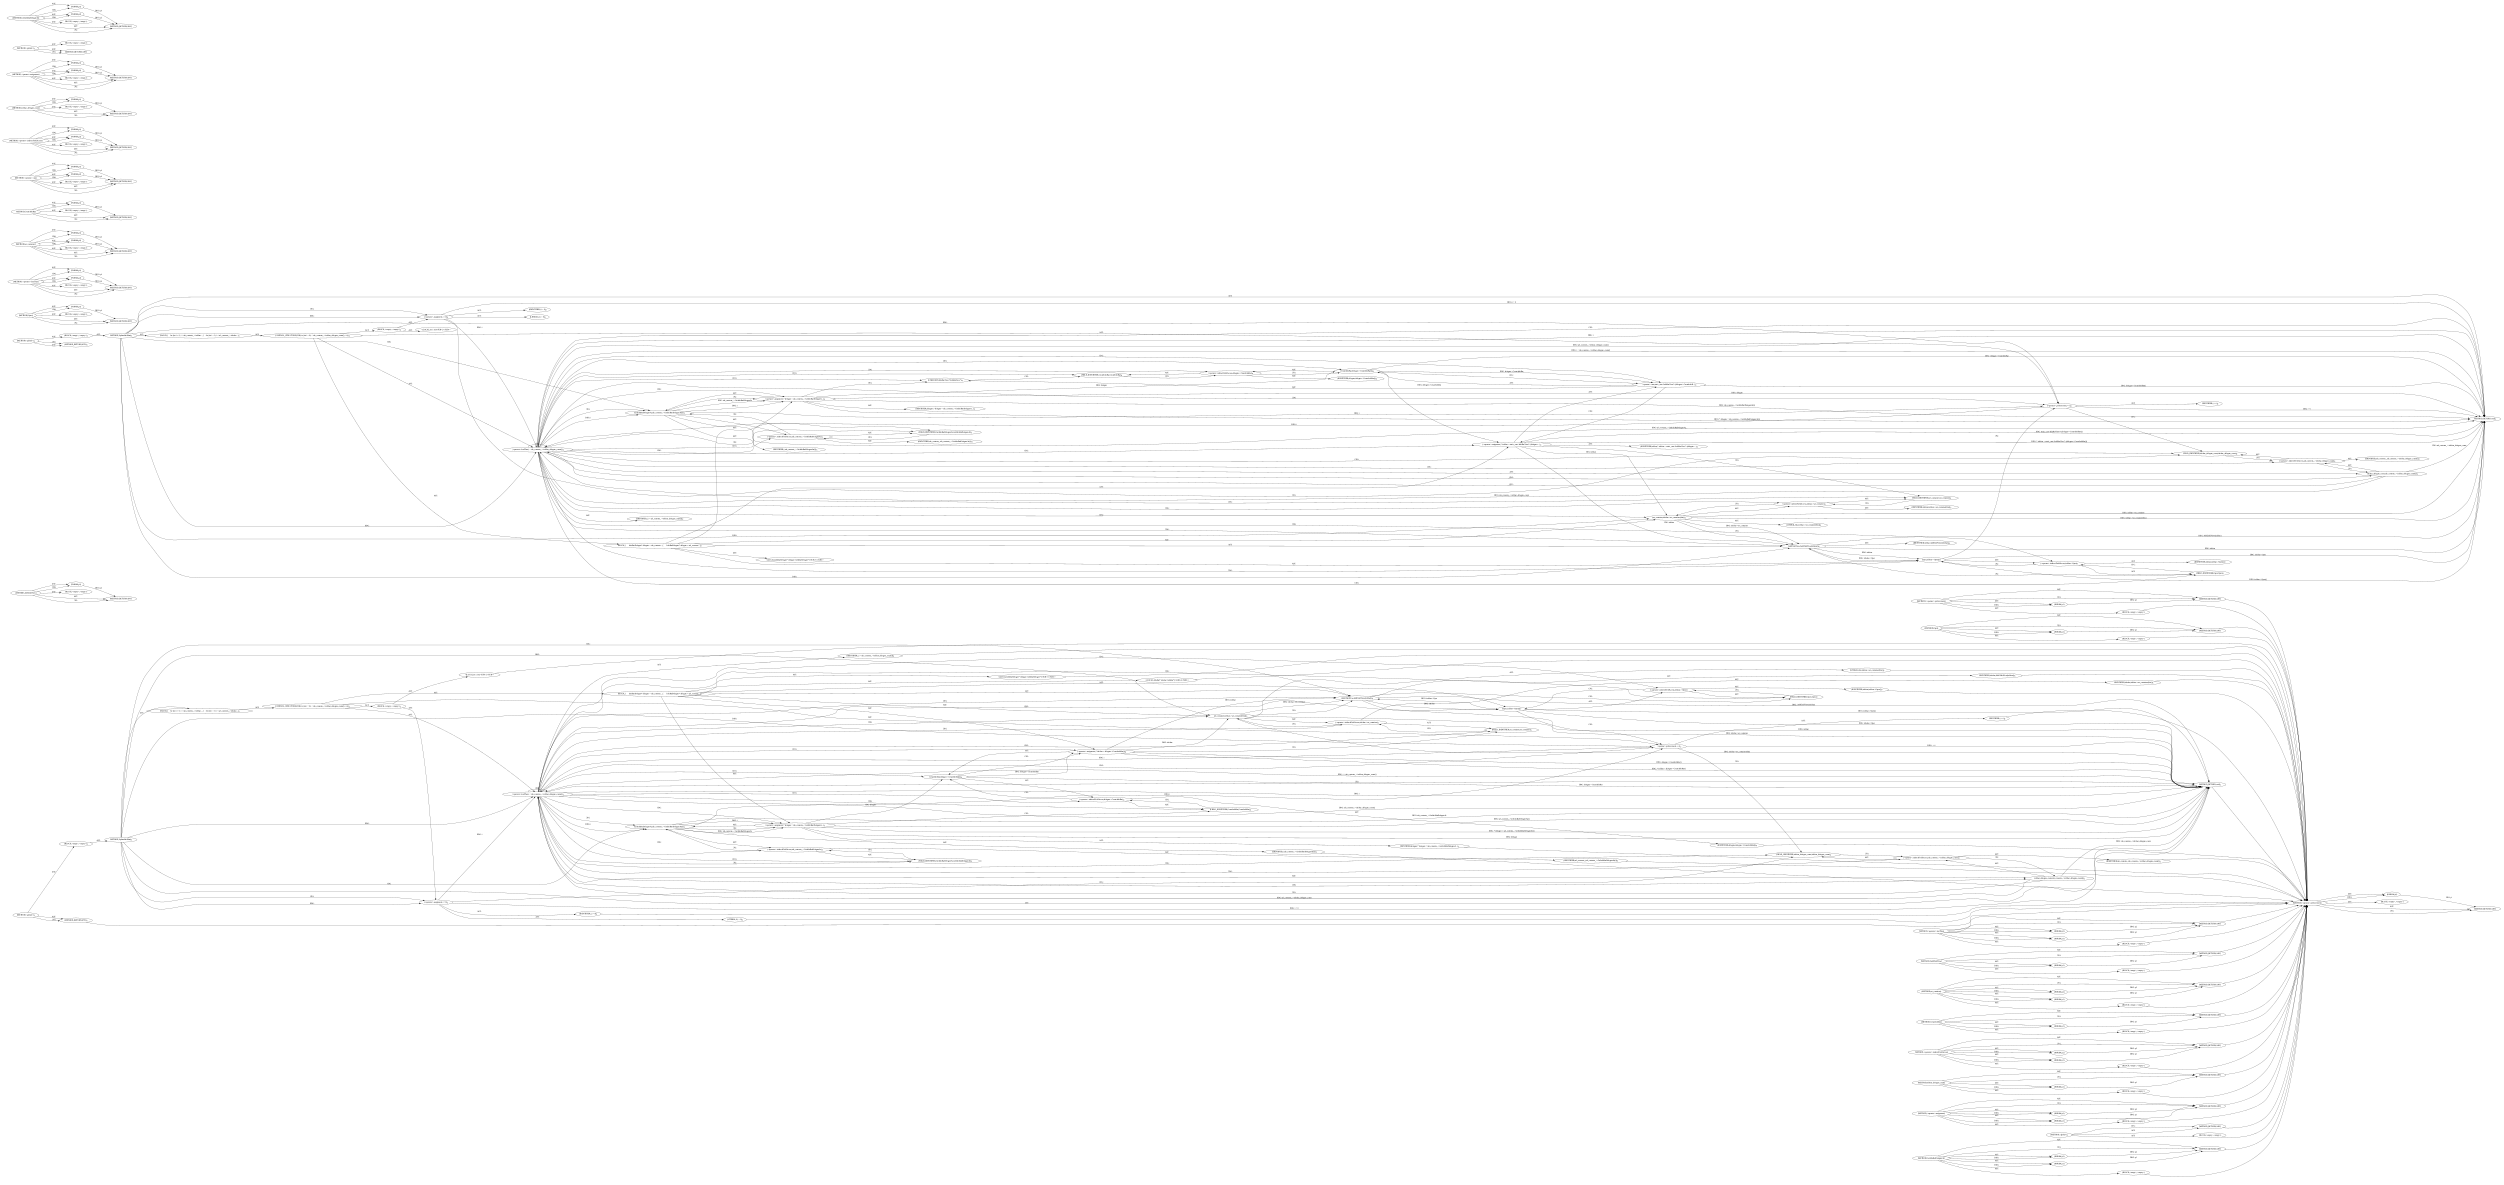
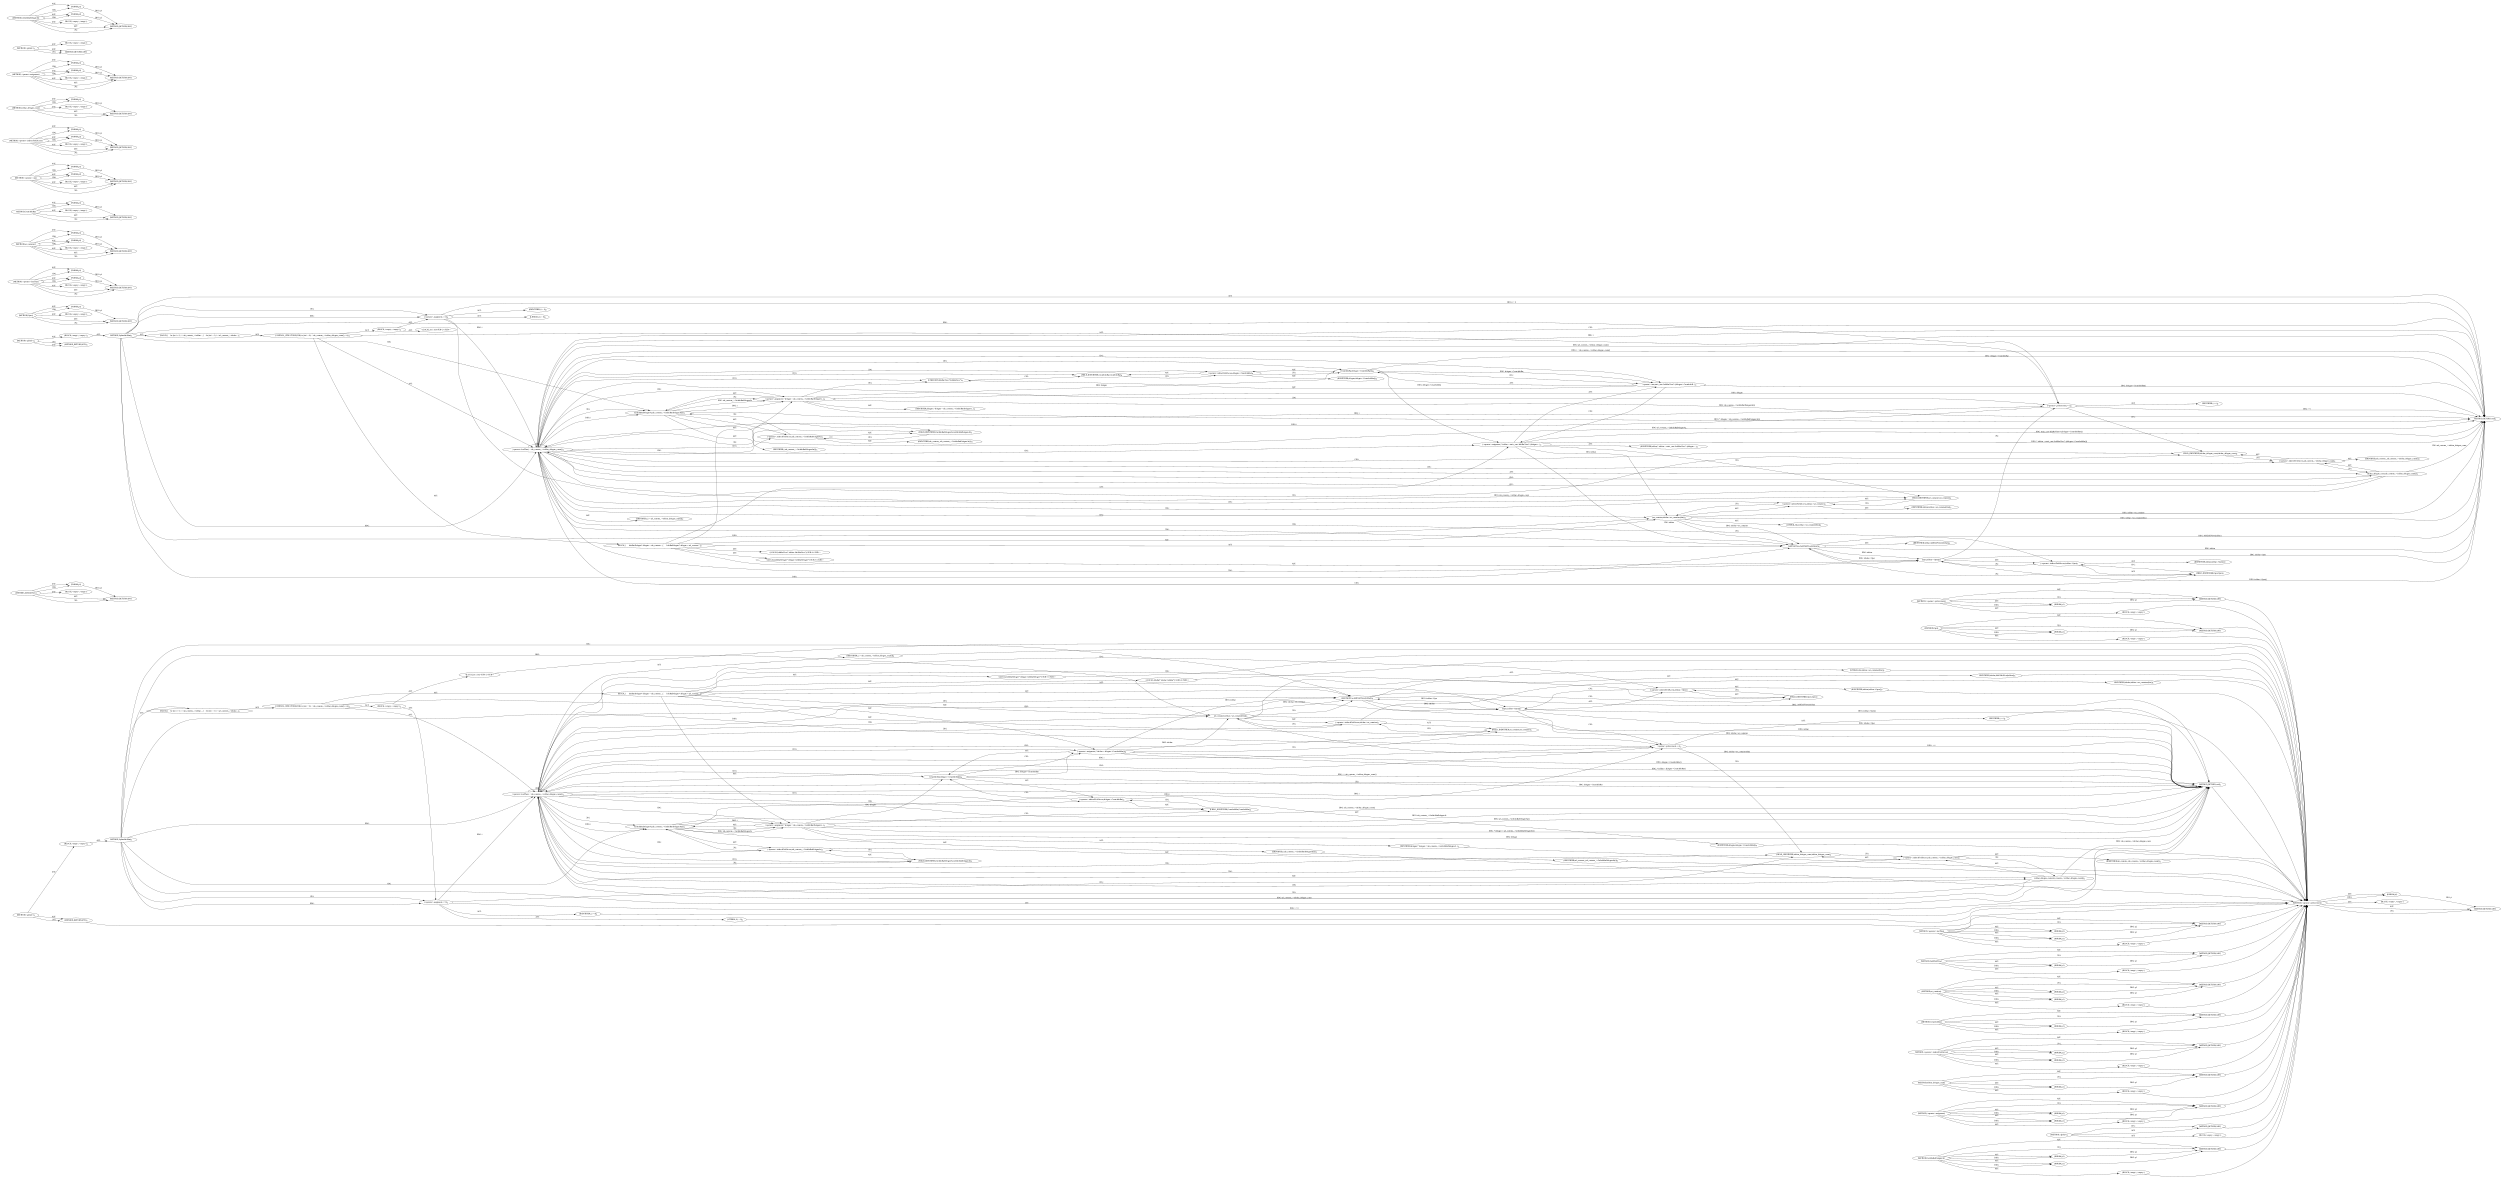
none -> (795, 552)
